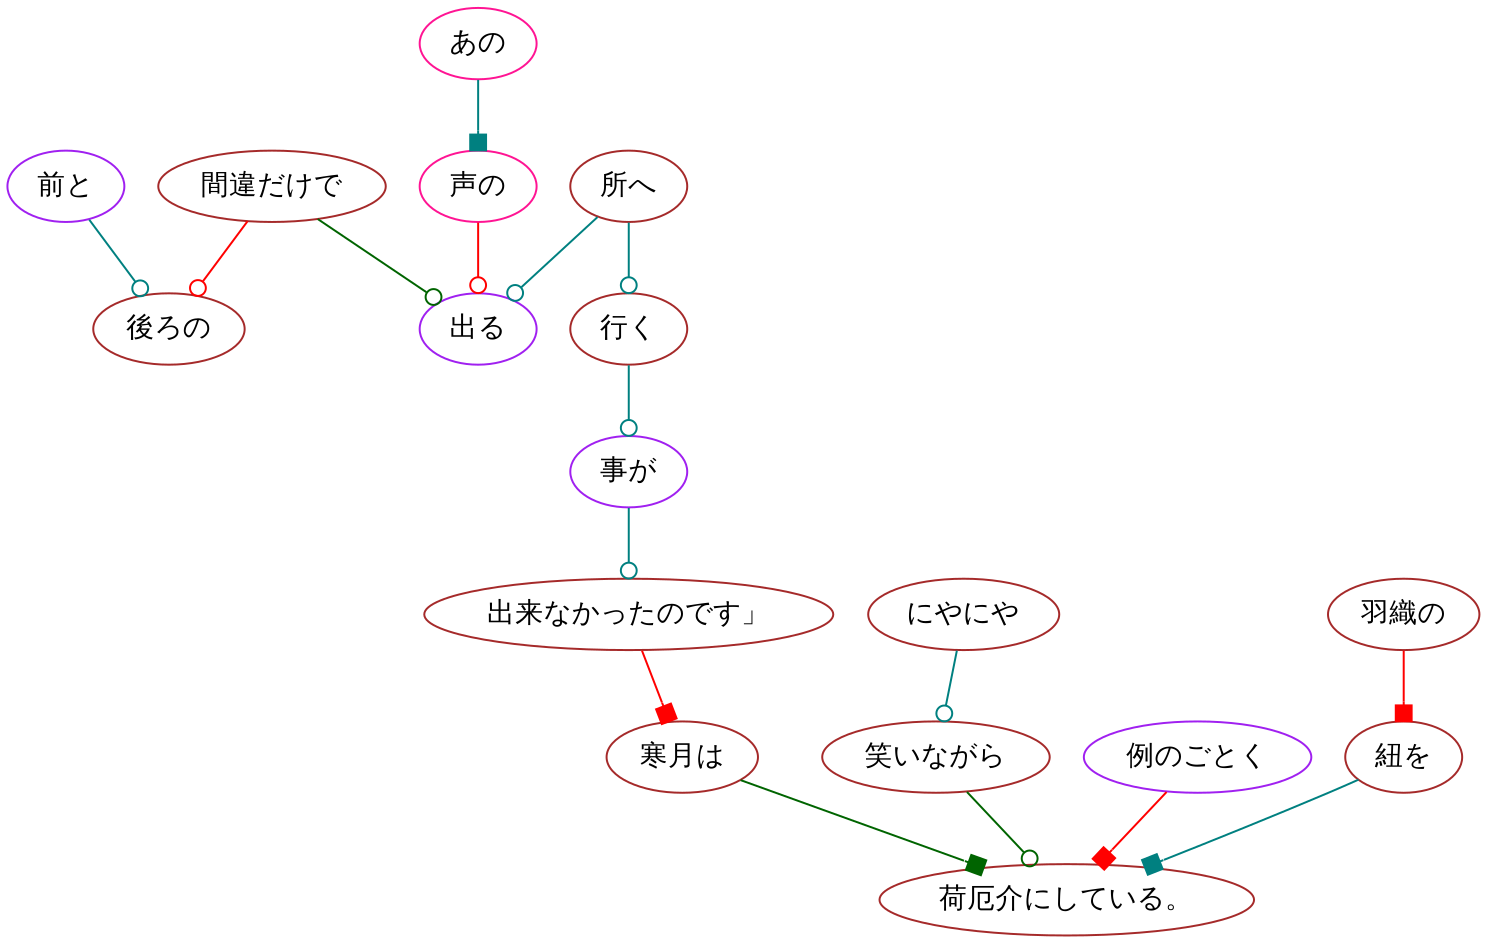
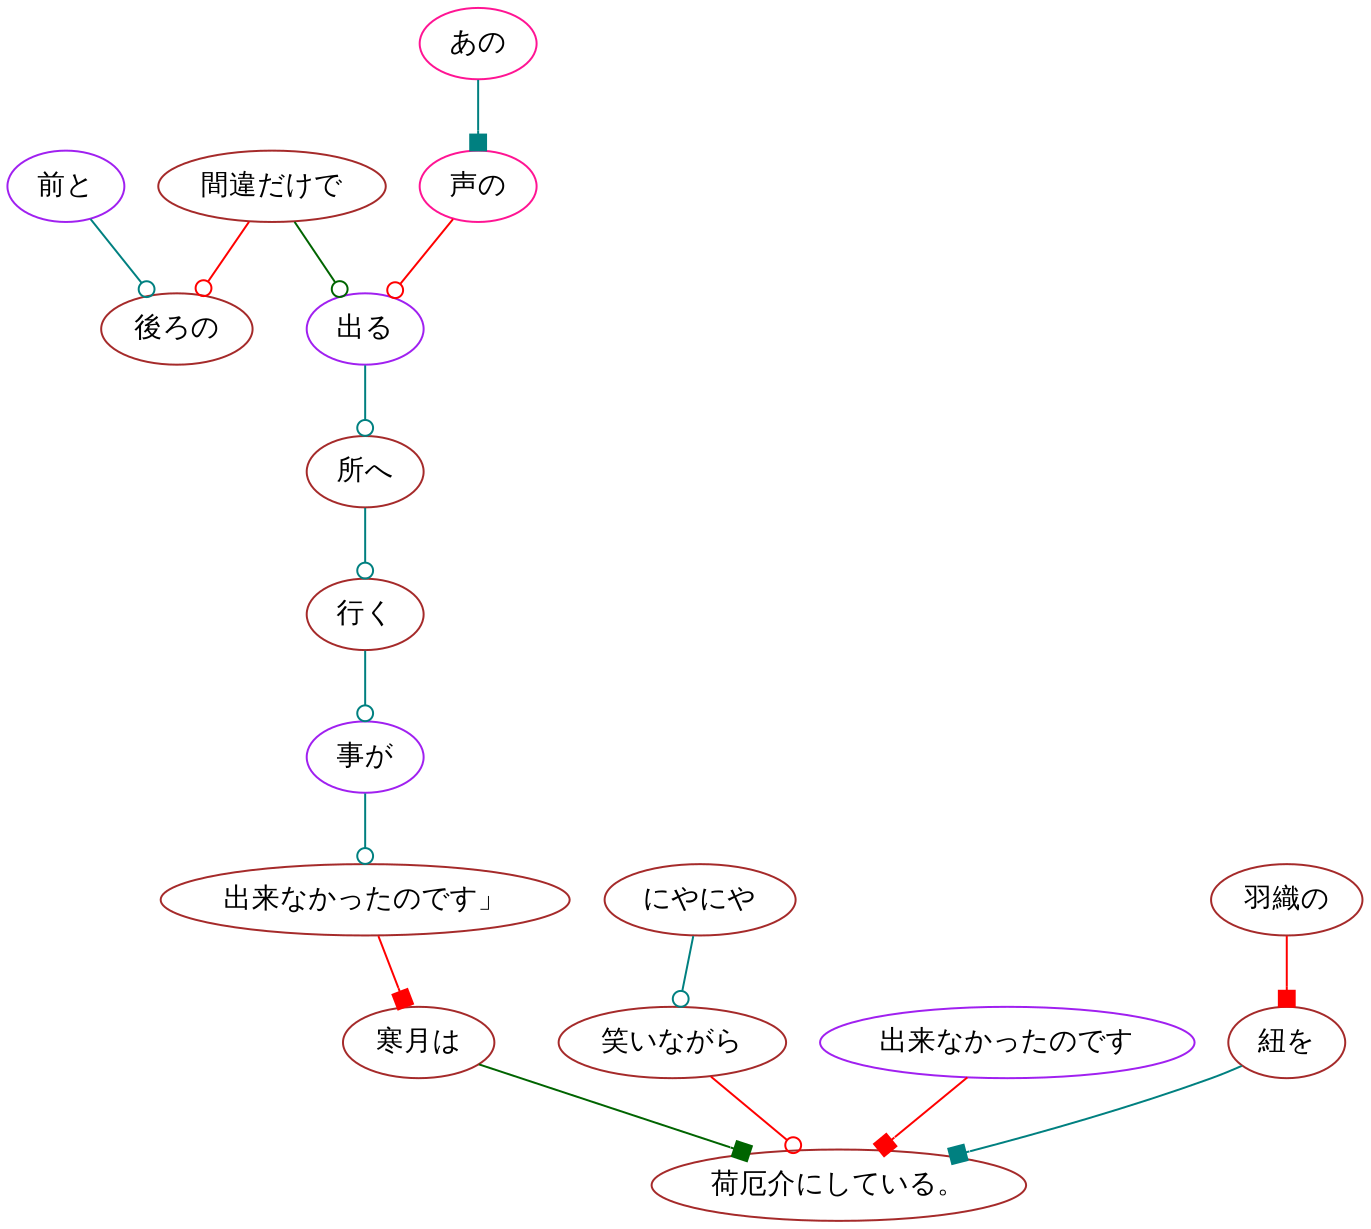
(560, 252) -> (365, 393)
(1198, 757) -> (1007, 1043)
(995, 822) -> (749, 1108)
